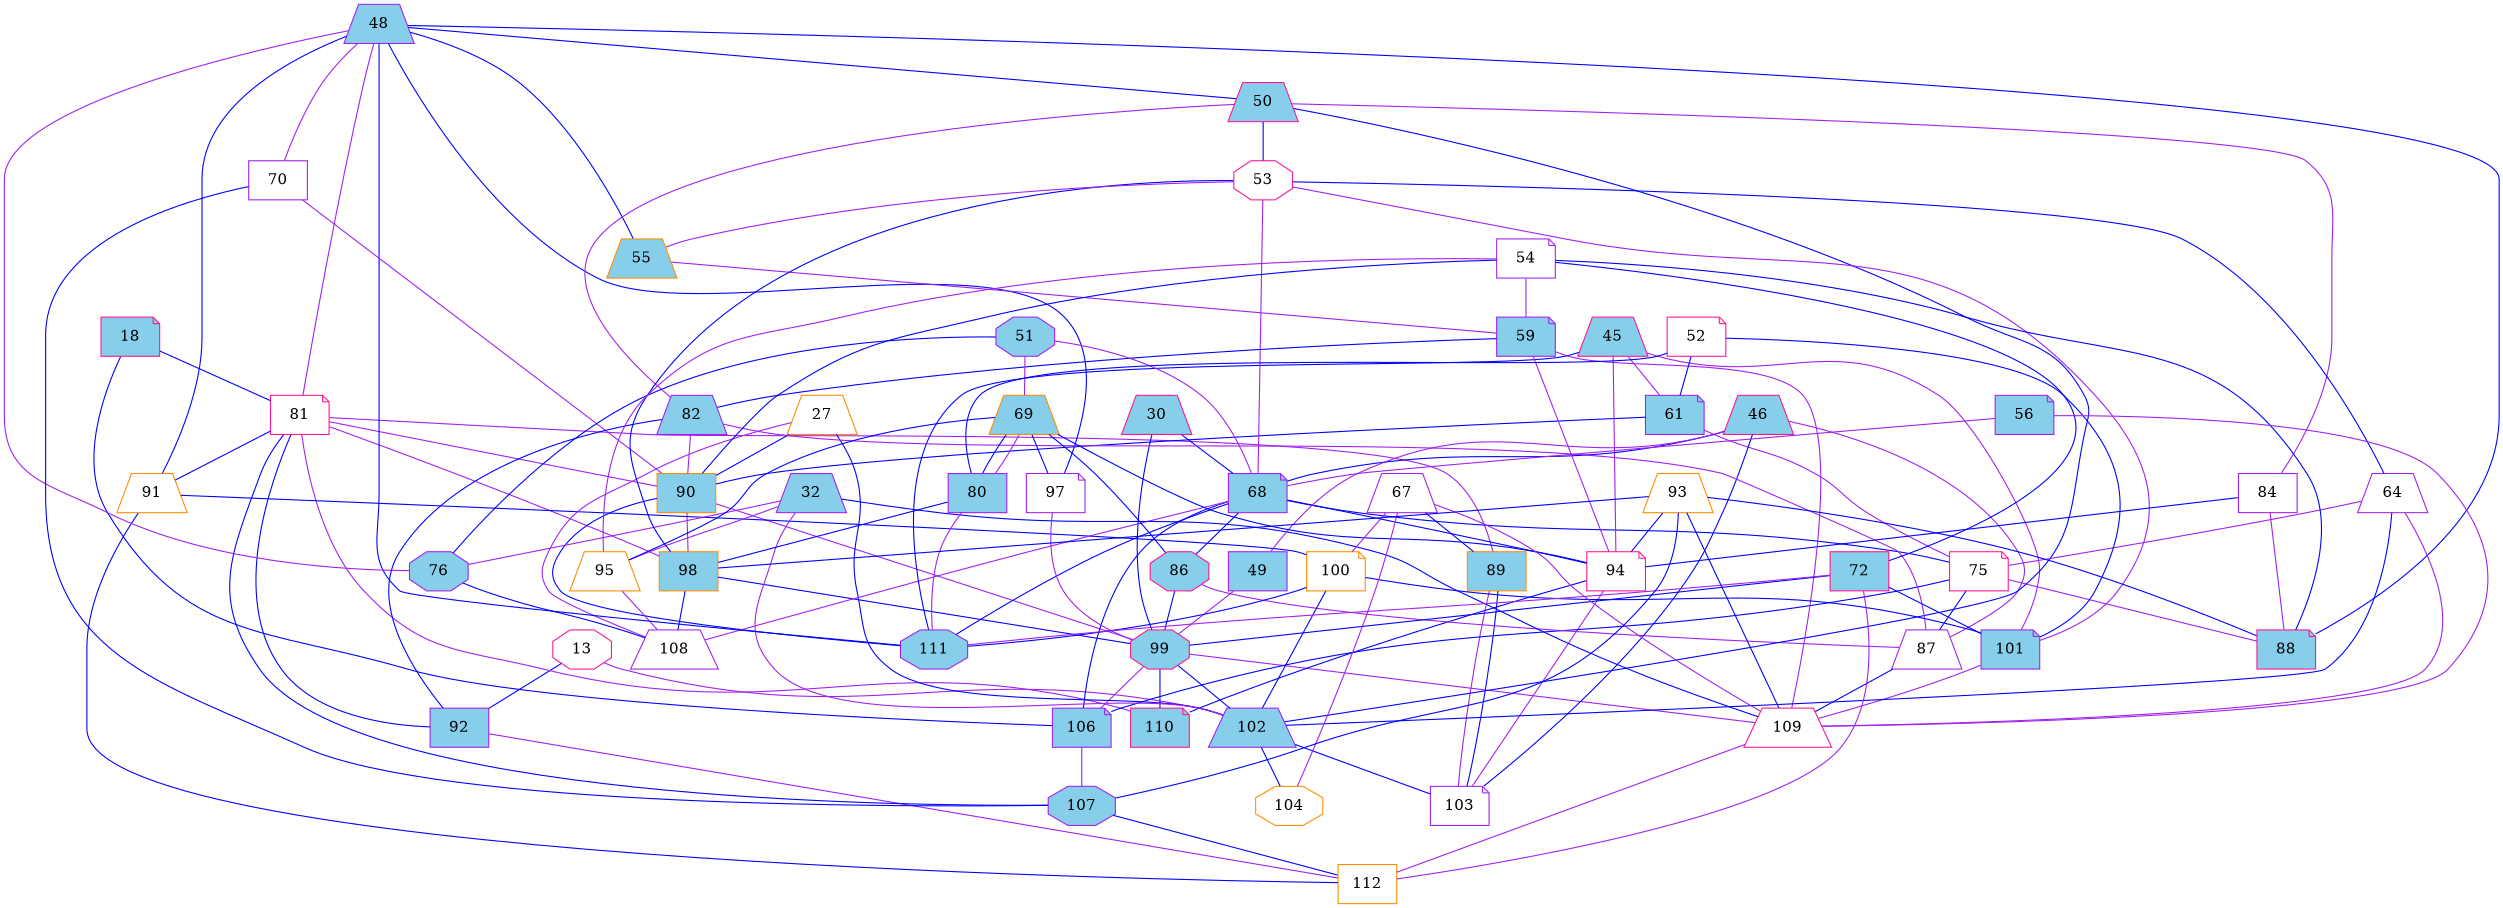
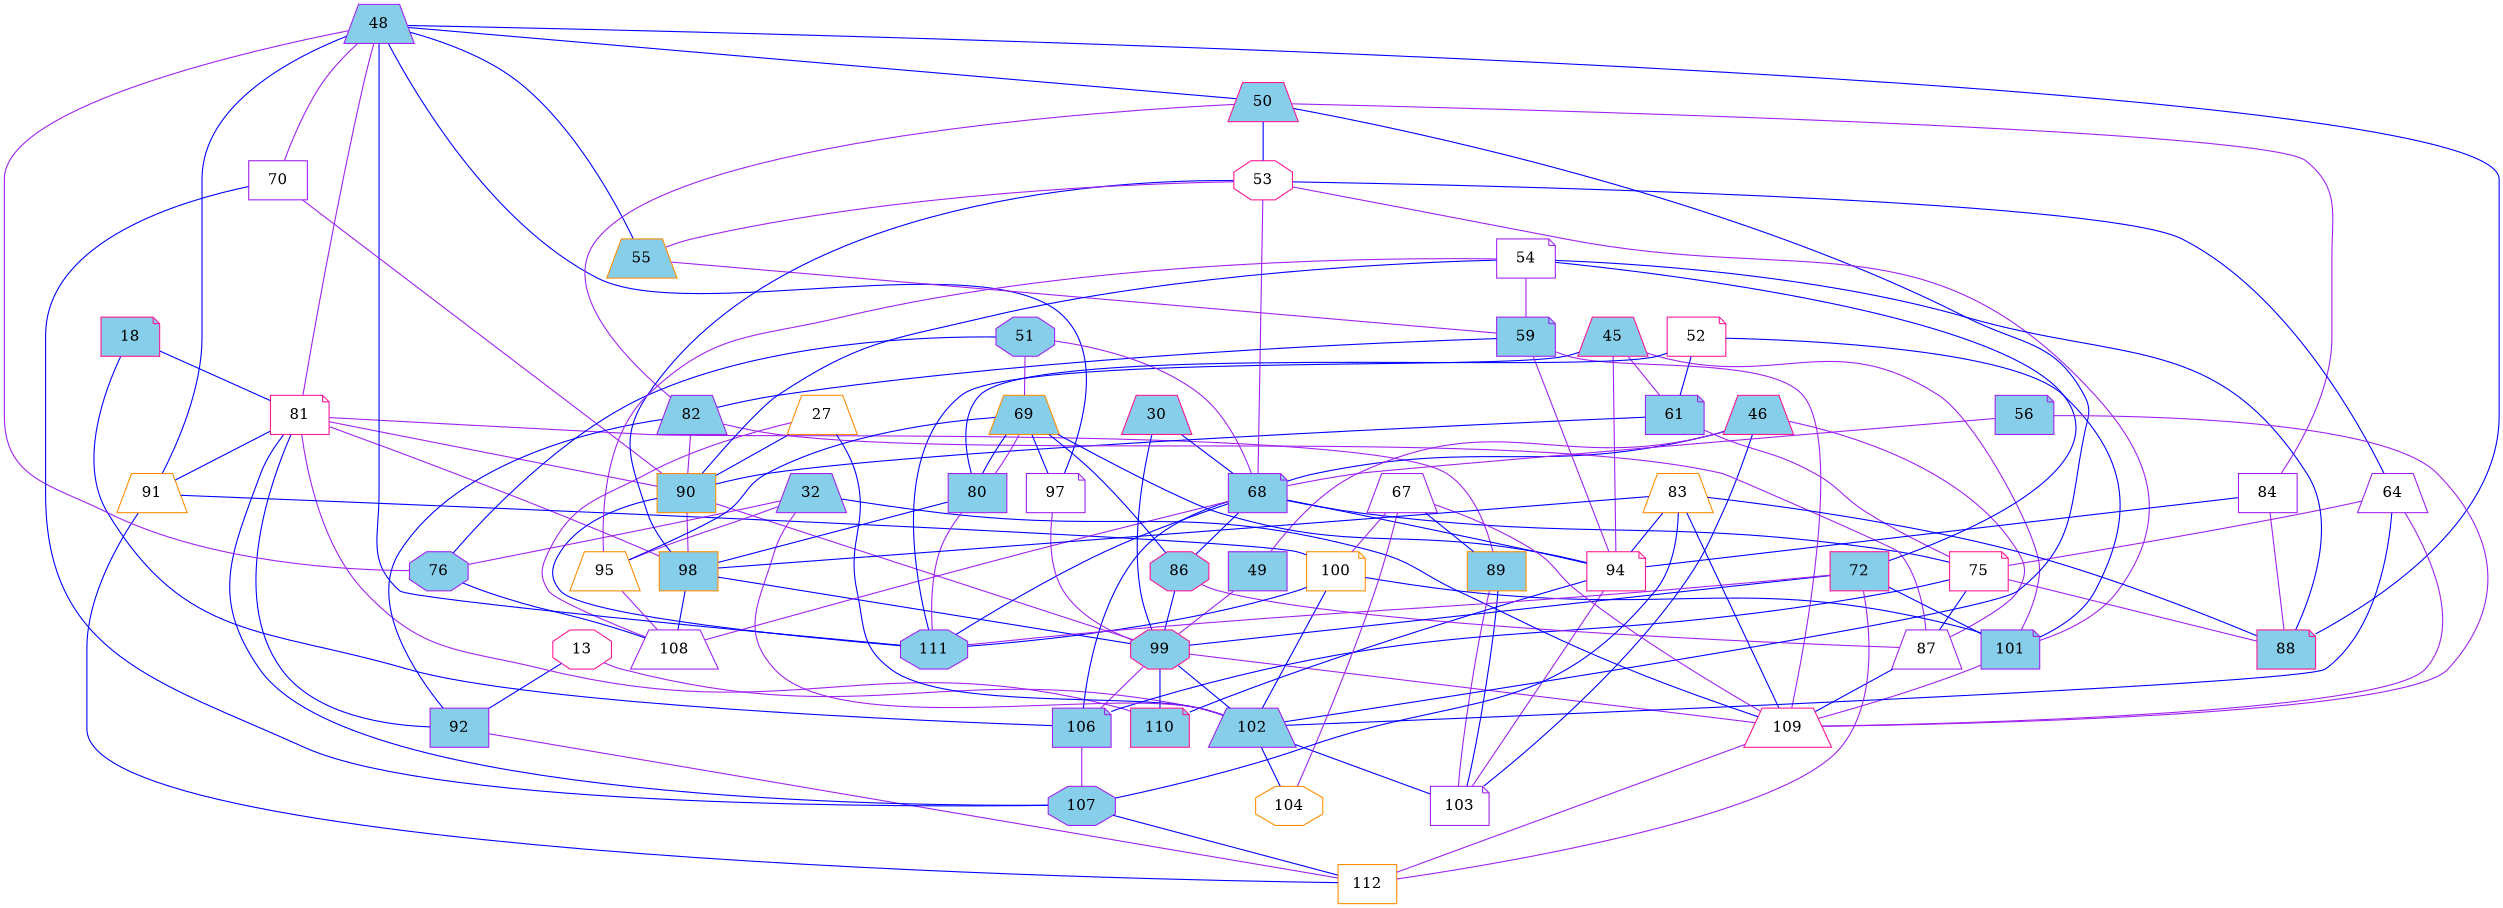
(1678, 493) -> (1678, 493)
